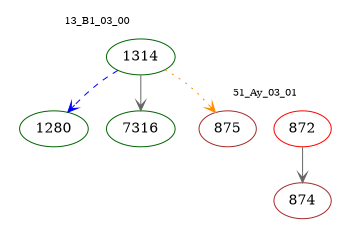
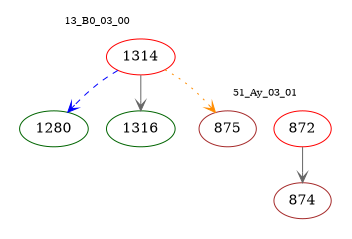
(97, 21) -> (97, 21)
(141, 57) -> (141, 57)
(141, 129) -> (141, 129)
